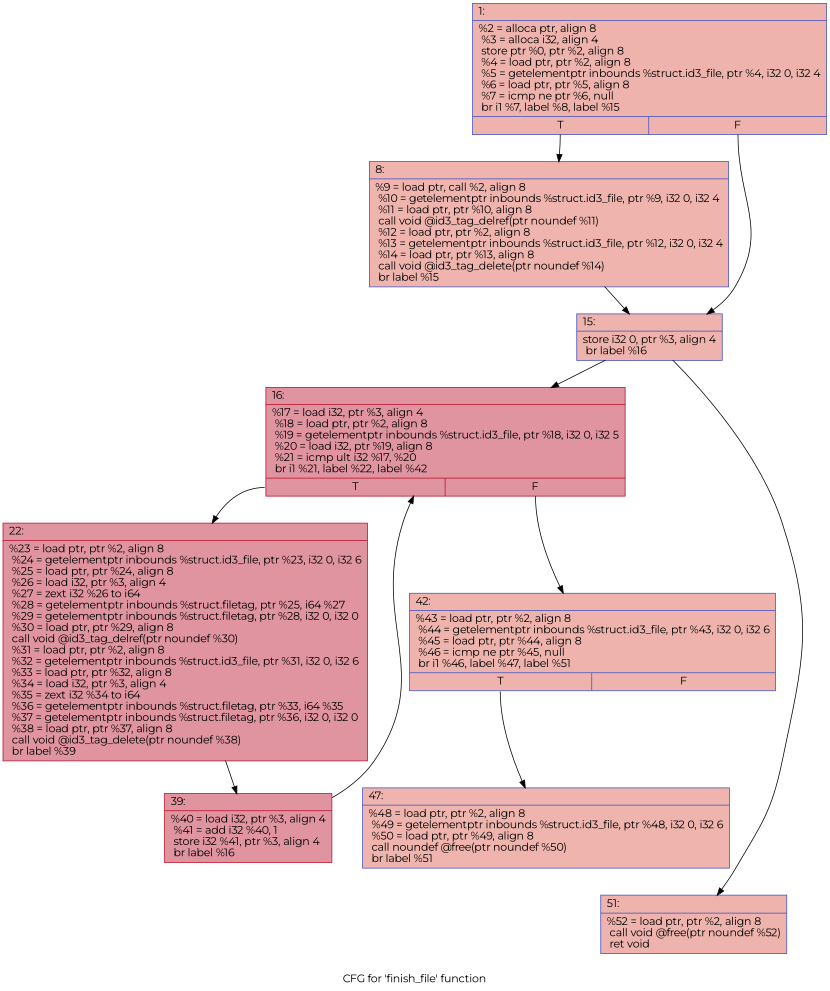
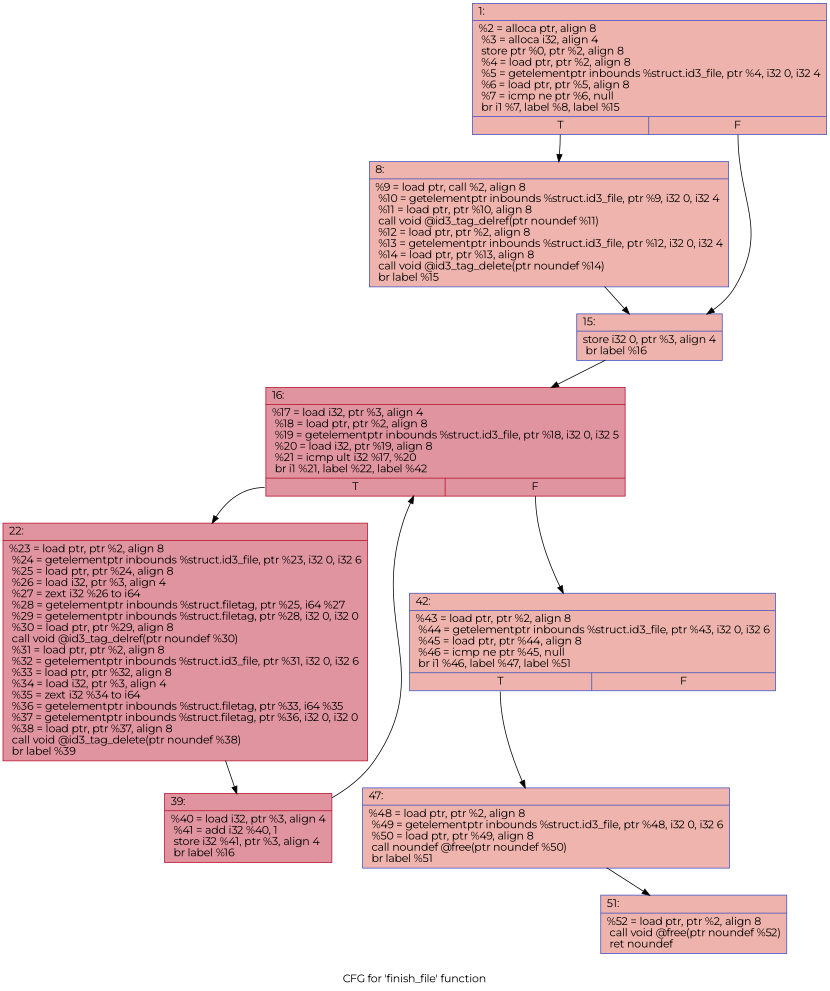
(802, 614) -> (625, 879)
(628, 944) -> (640, 944)
